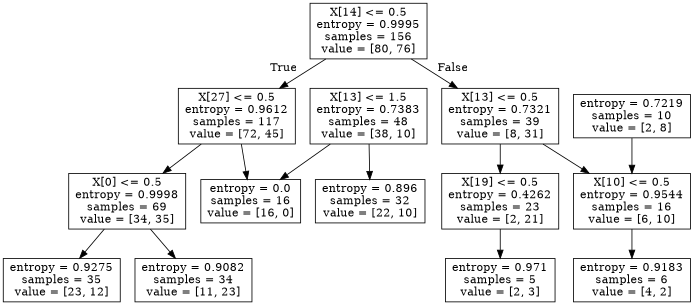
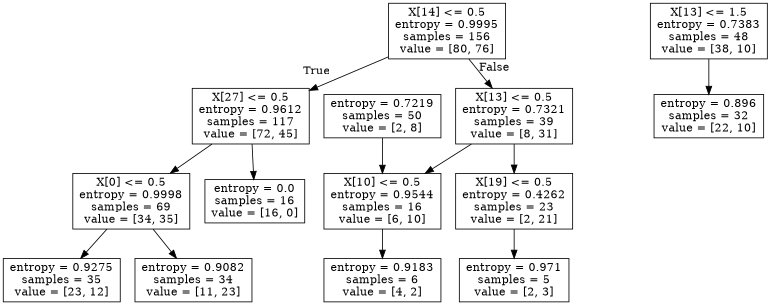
(632, 116) -> (382, 116)
(309, 159) -> none
